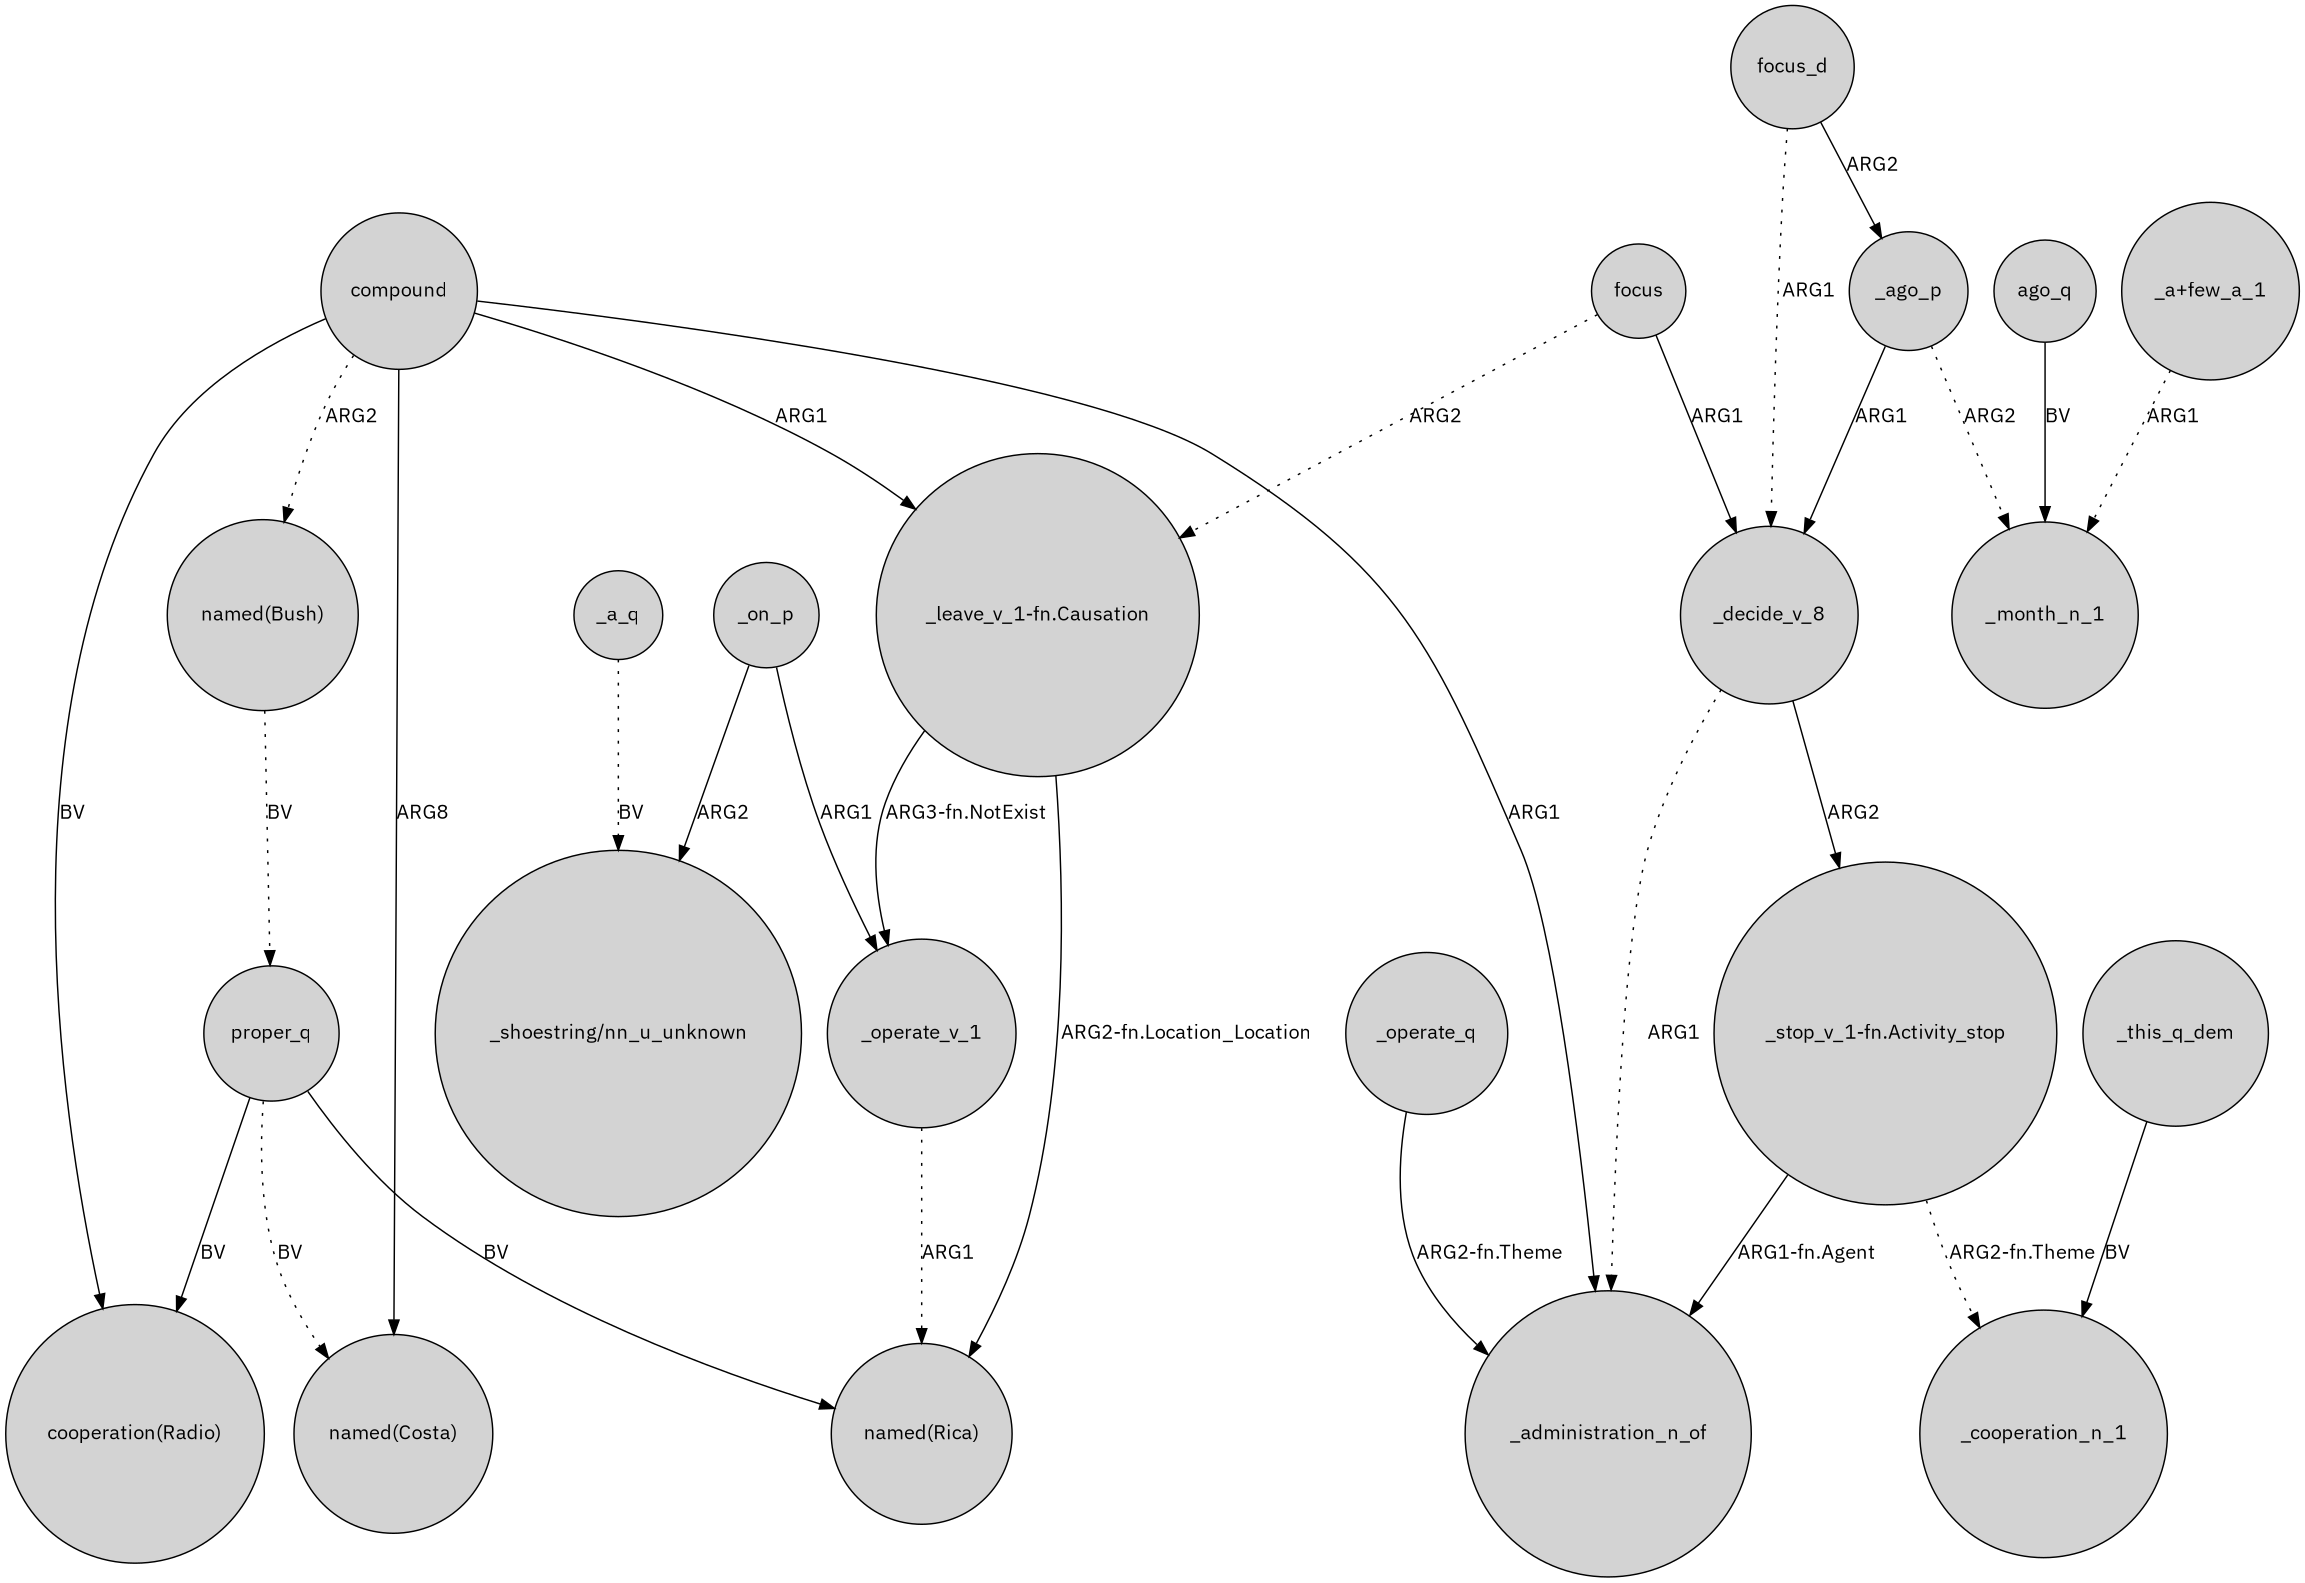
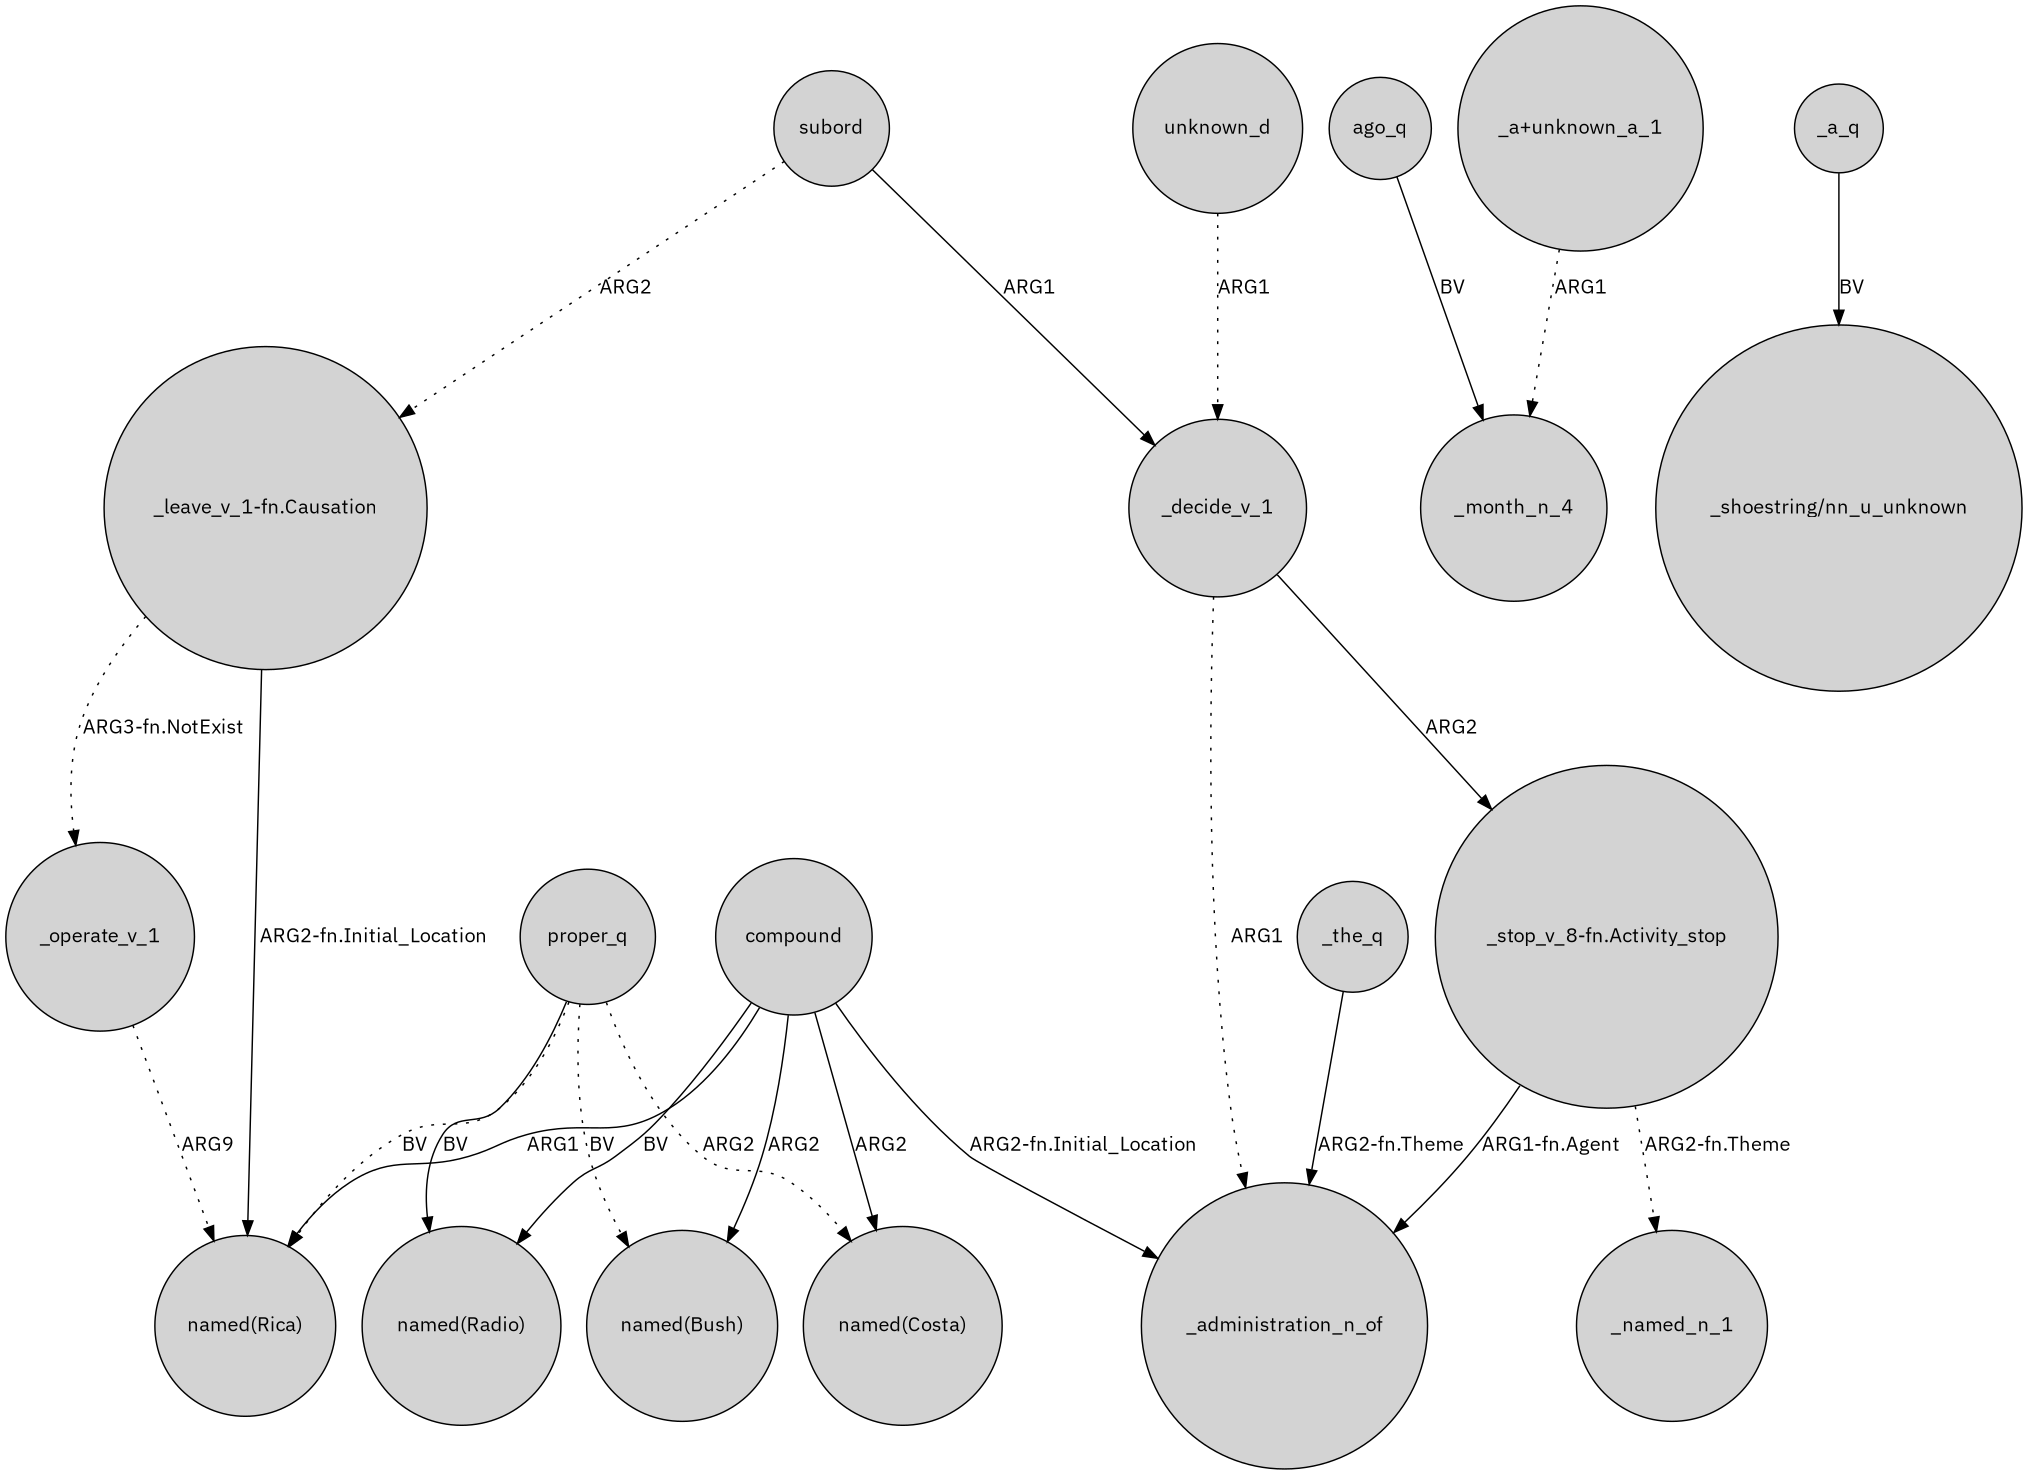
(1792, 67) -> (1218, 128)
(1639, 291) -> (832, 128)
(1909, 291) -> none
(2210, 291) -> (1581, 128)
(697, 390) -> (539, 1132)
(315, 429) -> (770, 1124)
(766, 615) -> none
(1769, 615) -> (1218, 508)
(2045, 615) -> (1514, 508)
(618, 748) -> (1839, 242)
(423, 813) -> (882, 1145)
(1535, 813) -> (1083, 1145)
(879, 826) -> (84, 715)
(267, 831) -> (582, 1117)
(1187, 1033) -> (374, 937)
(1427, 1033) -> (1353, 937)
(1885, 1033) -> (1607, 937)
(2176, 1033) -> none
(290, 1253) -> (729, 1145)
(949, 1253) -> (208, 1145)
(538, 1288) -> (434, 1125)
(135, 1434) -> (462, 1326)
(2044, 1434) -> (1672, 1326)
